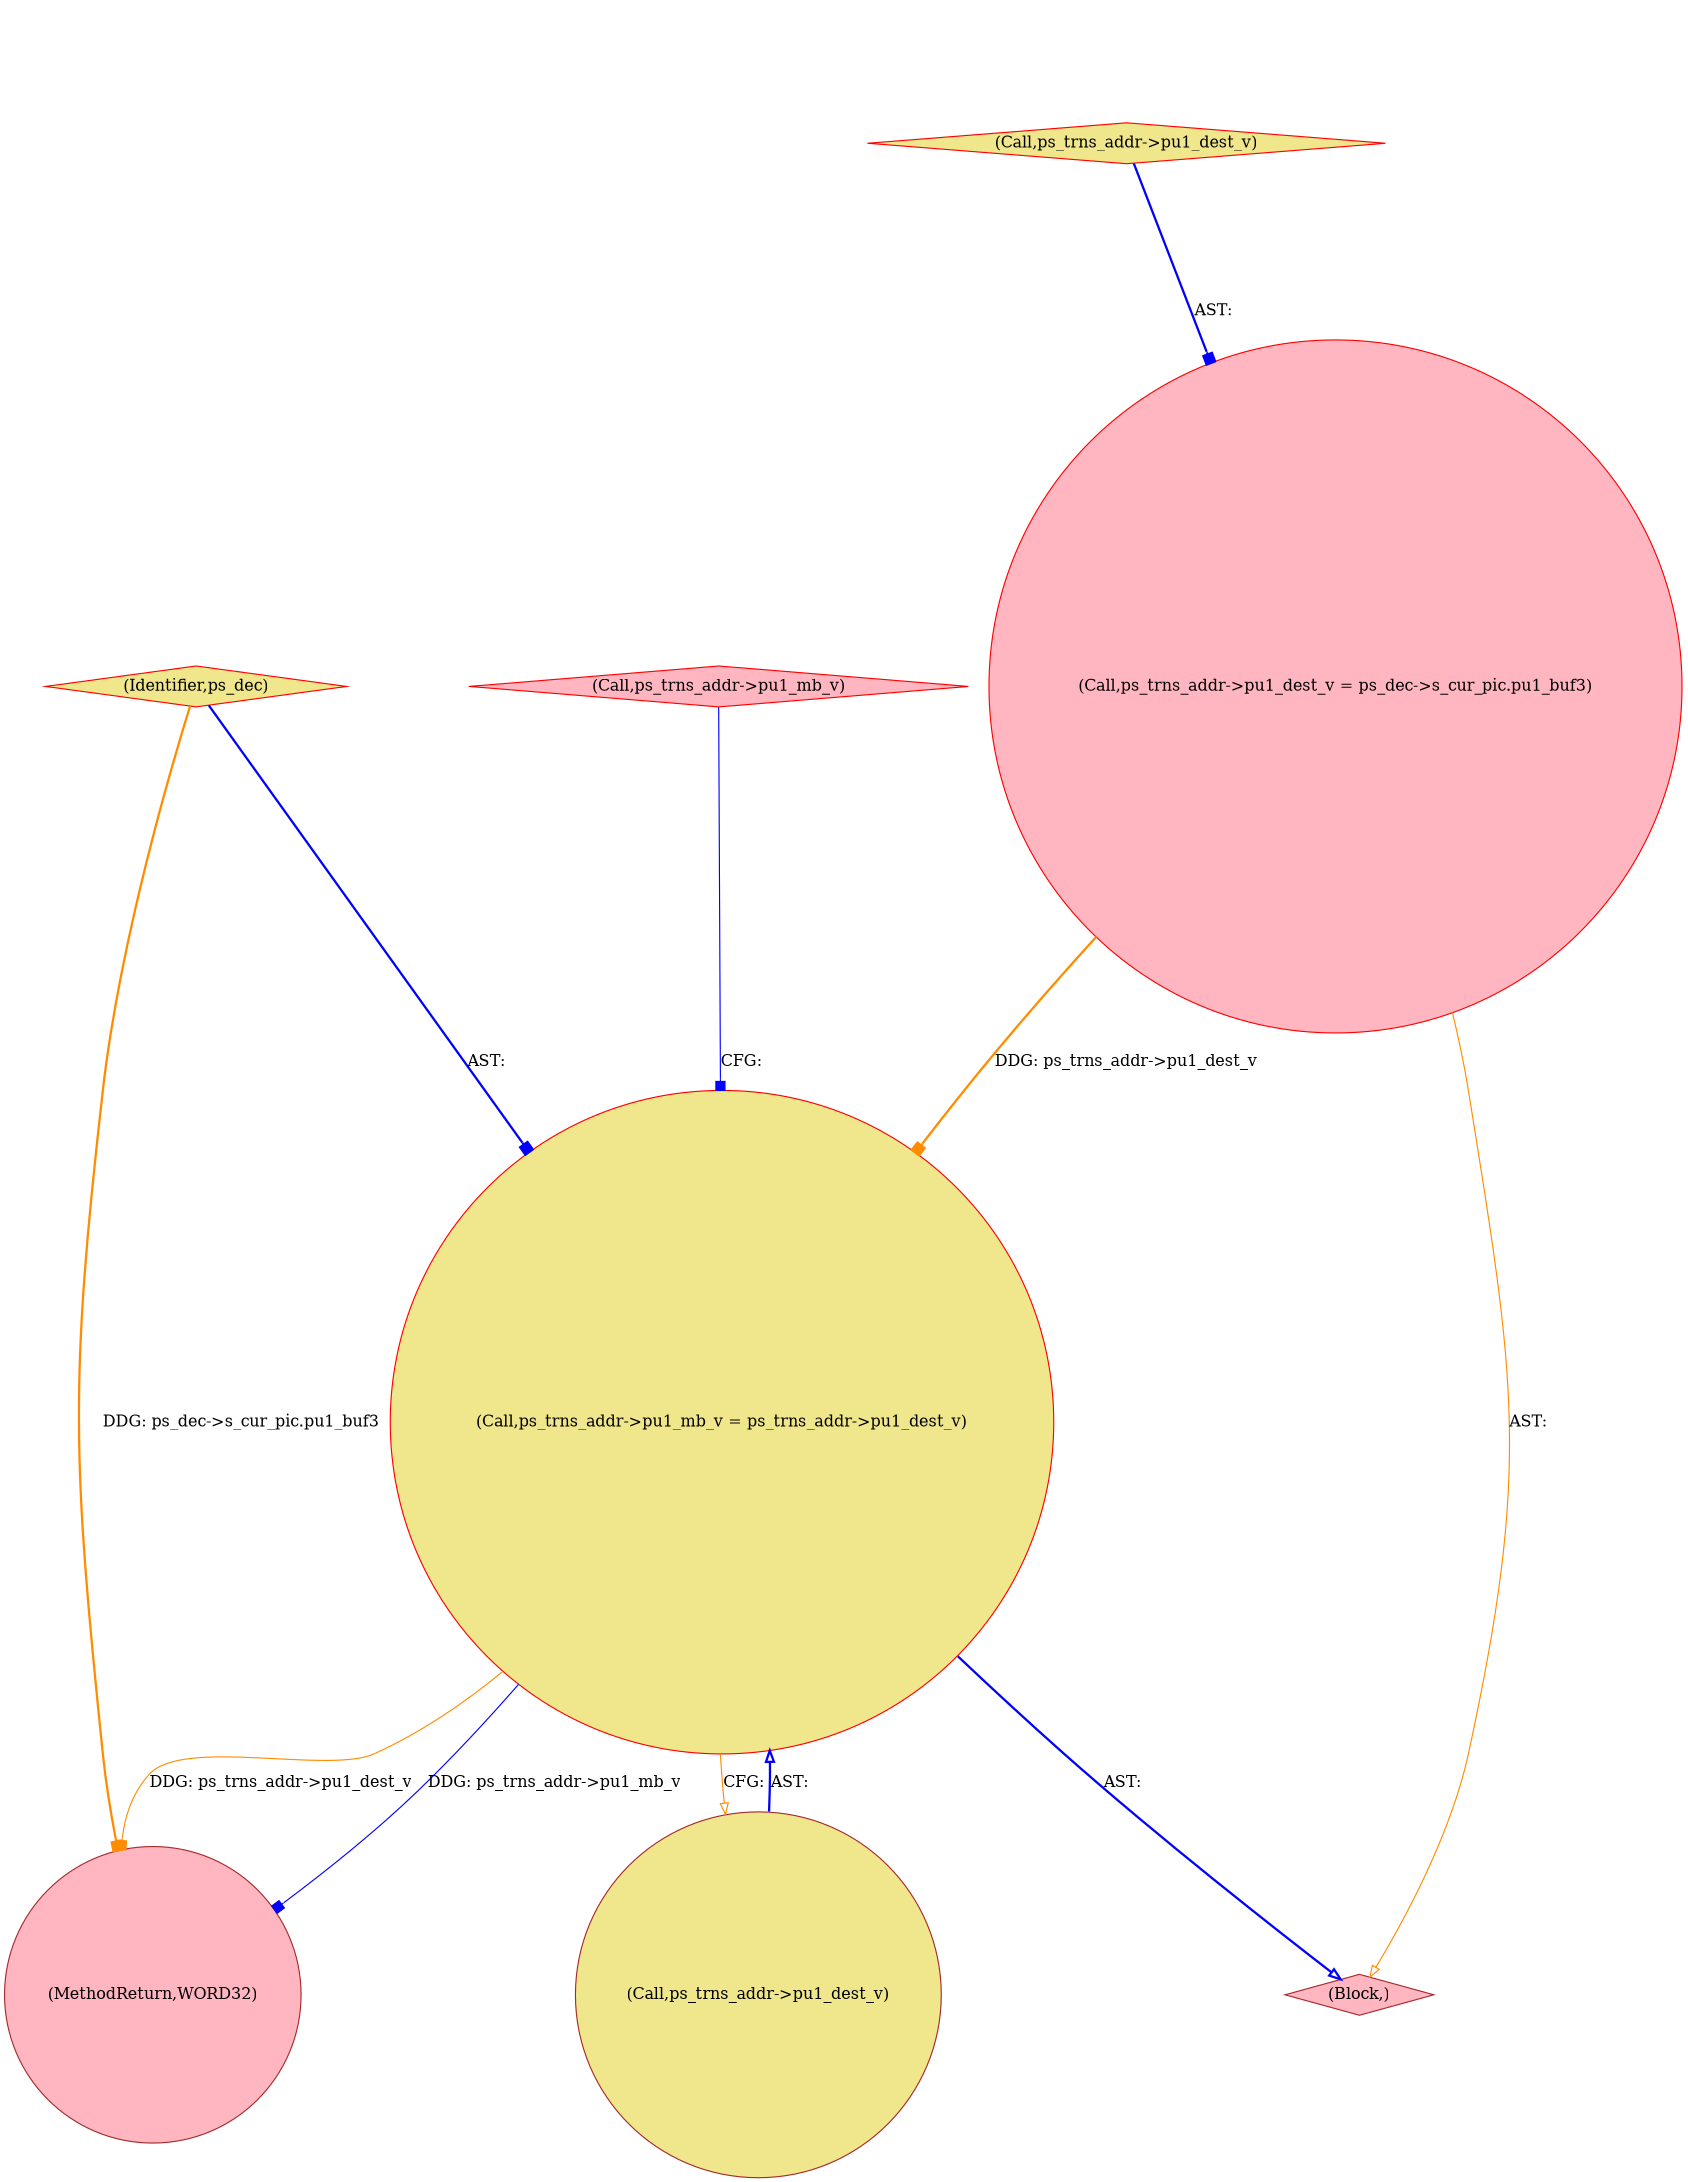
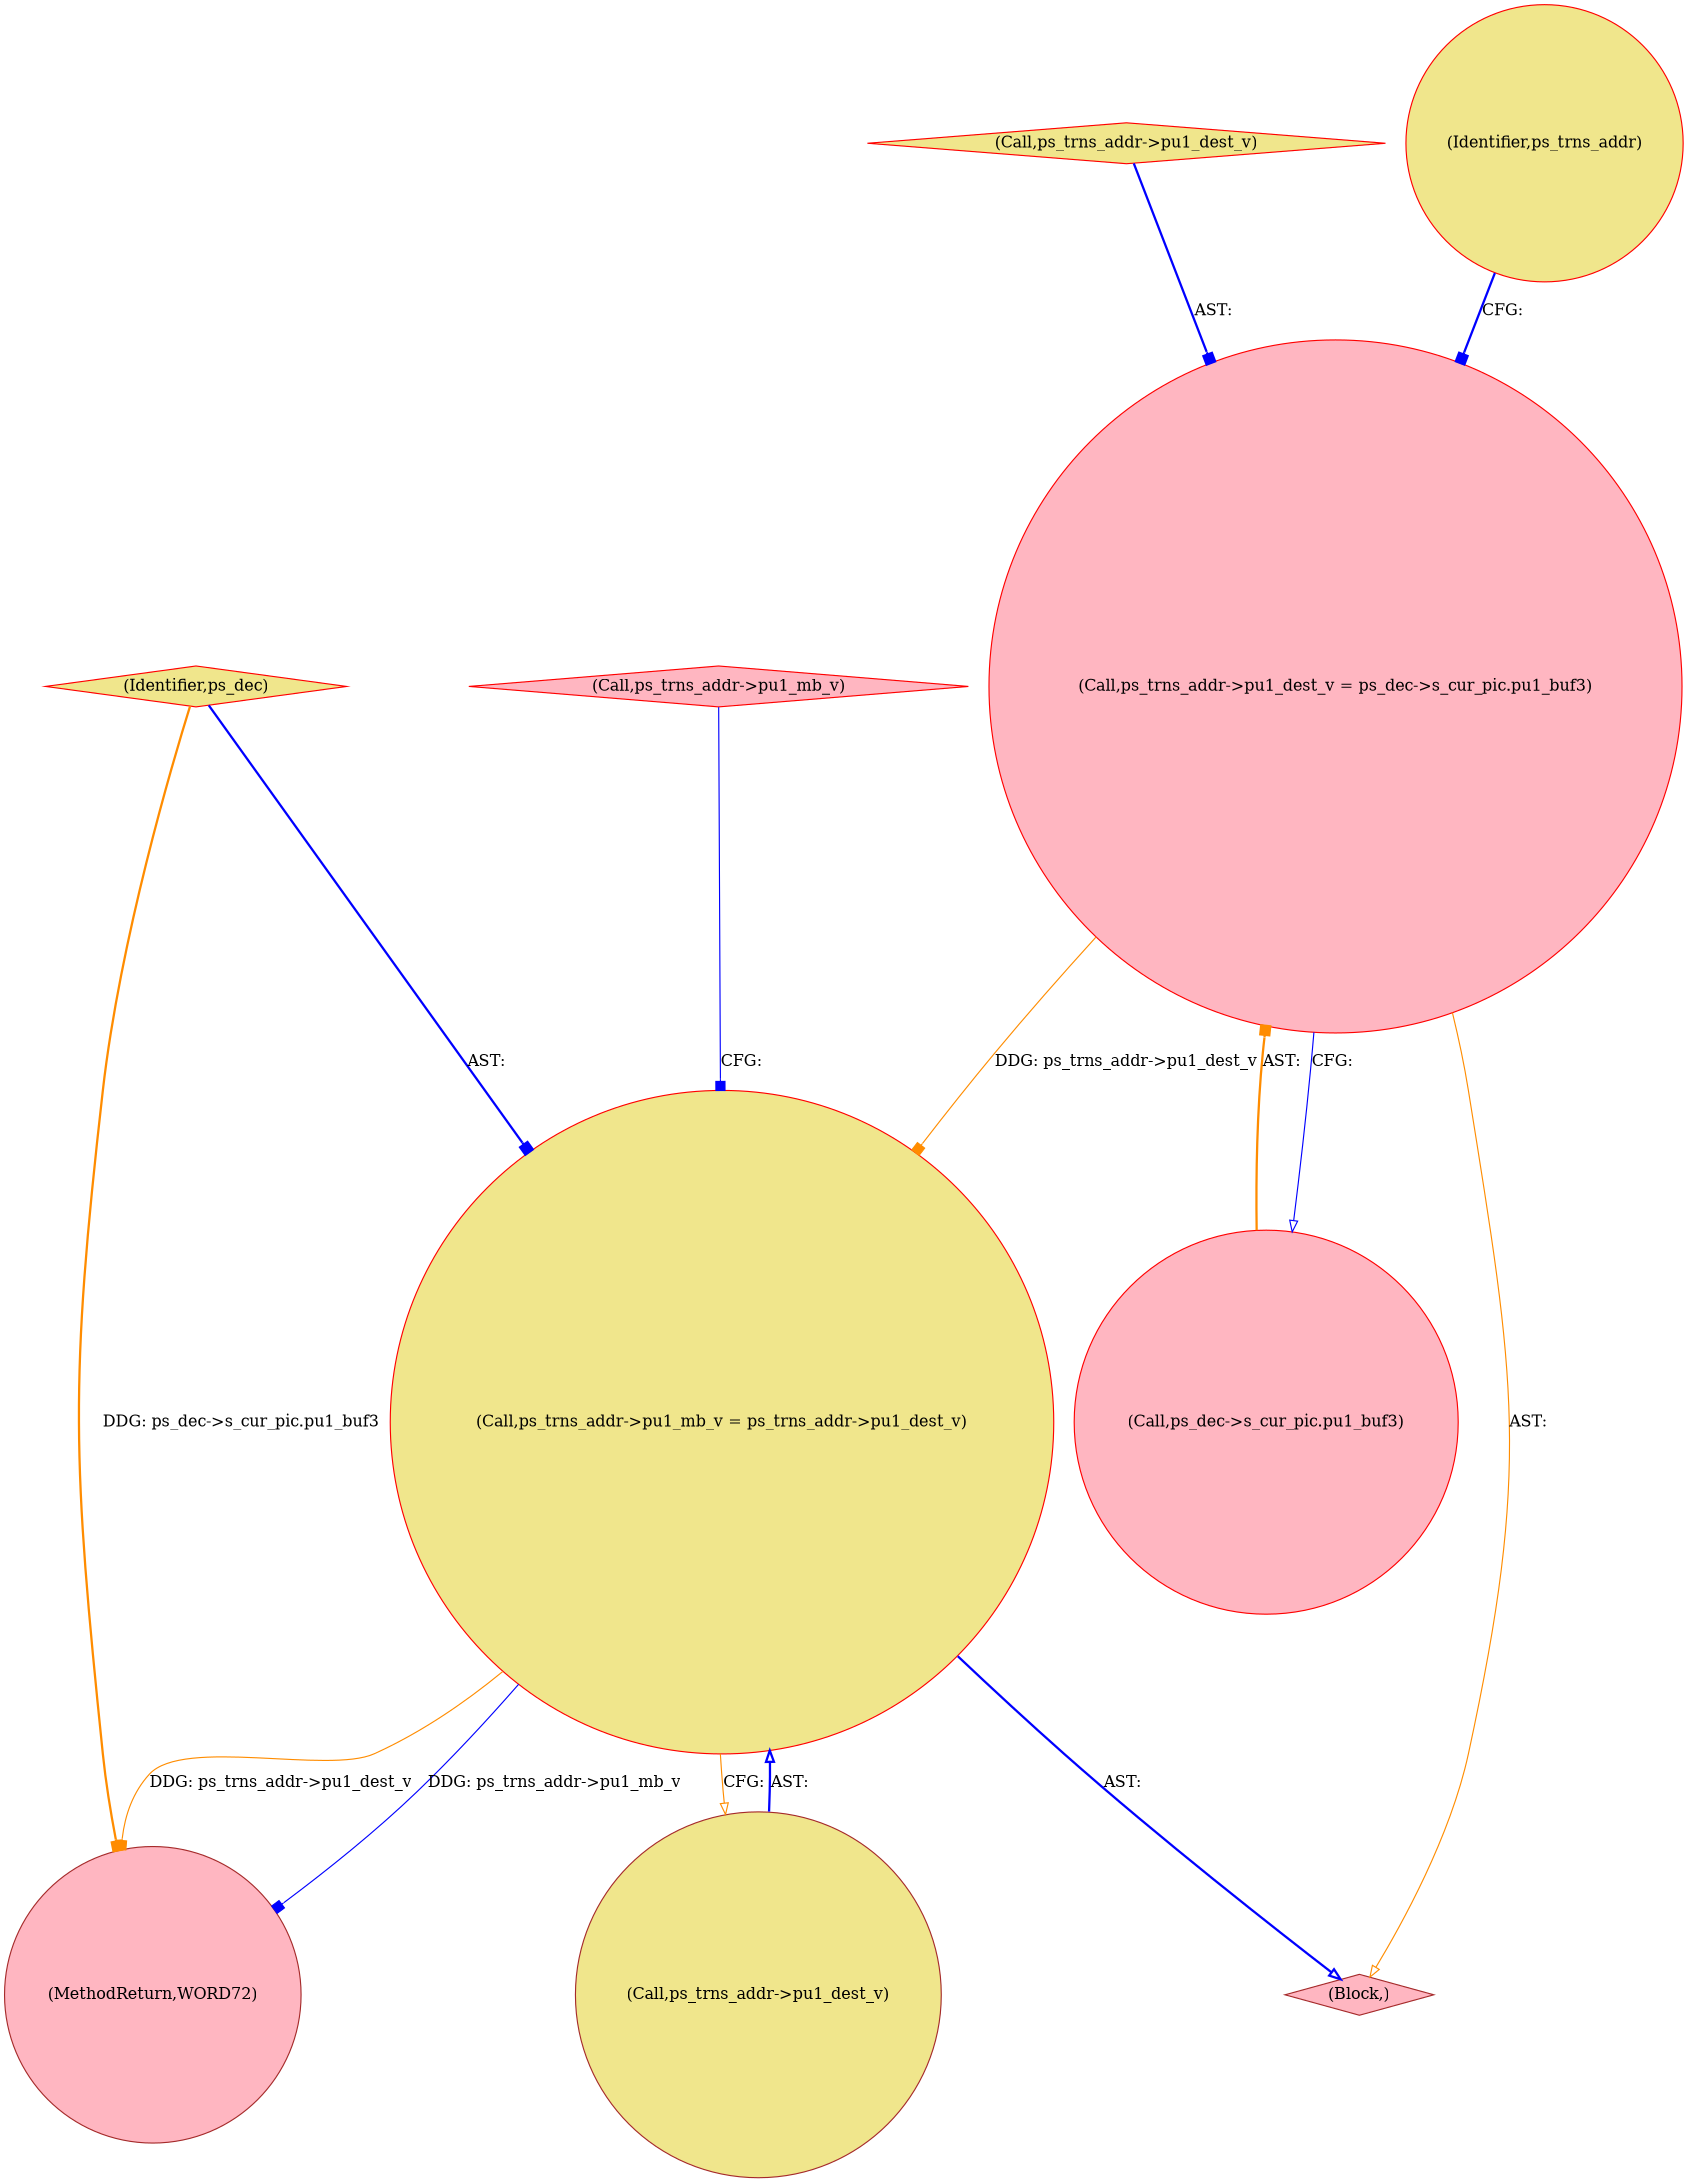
none -> (1545, 143)
(1007, 1038) -> (1007, 1038)
none -> (1266, 1422)
(153, 1995) -> (153, 1995)
